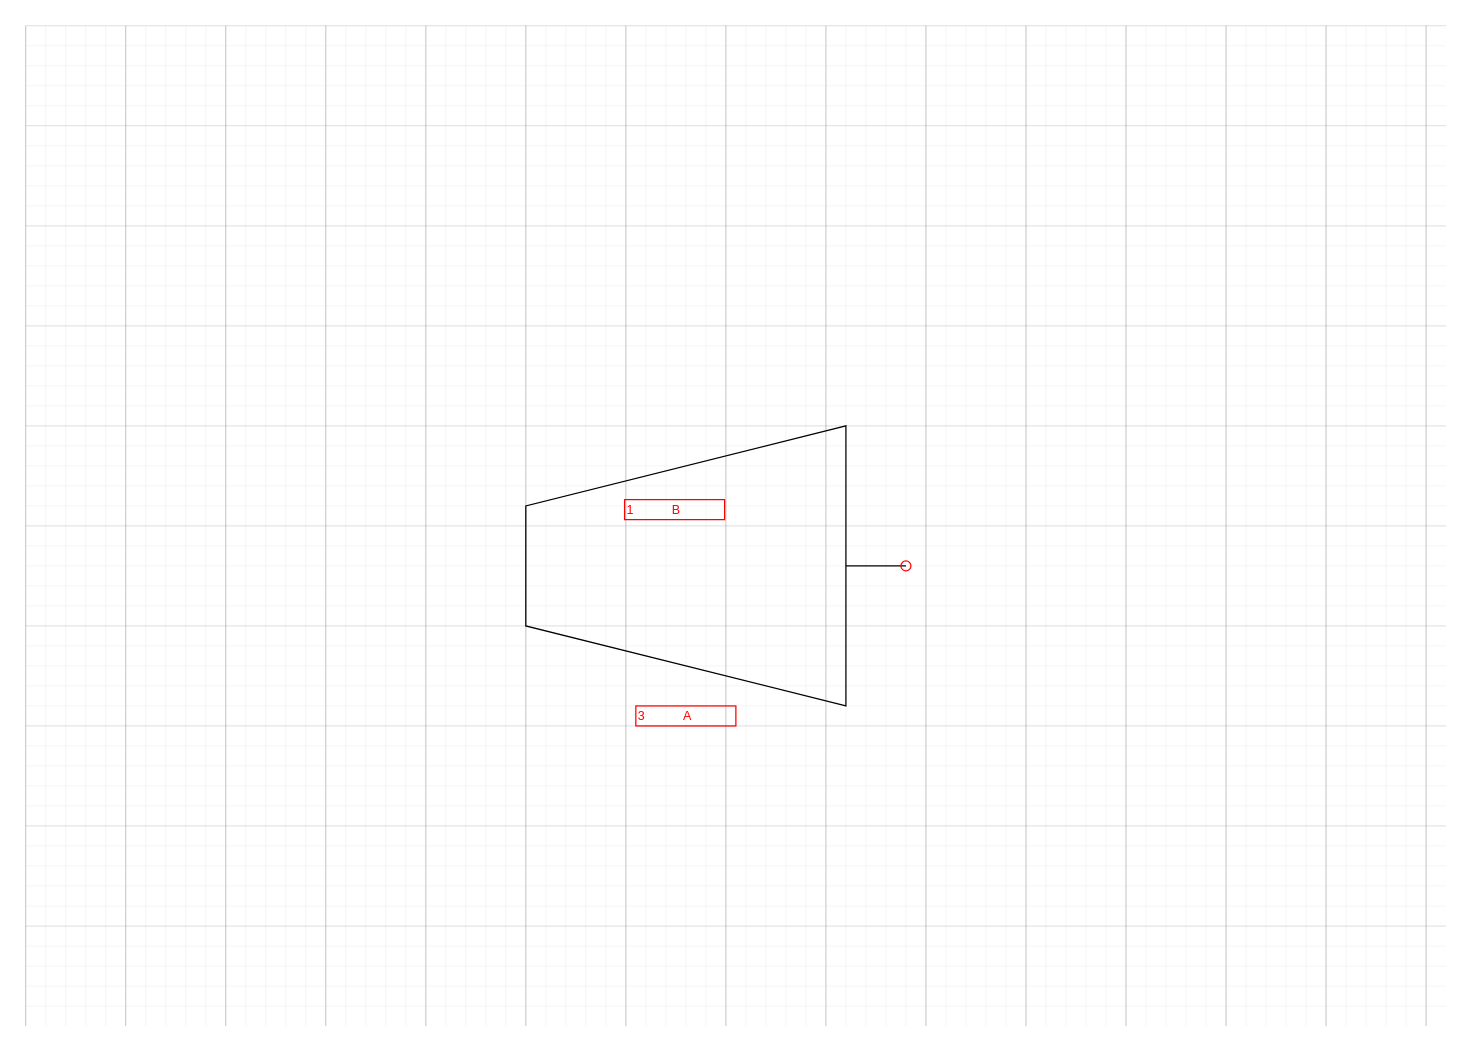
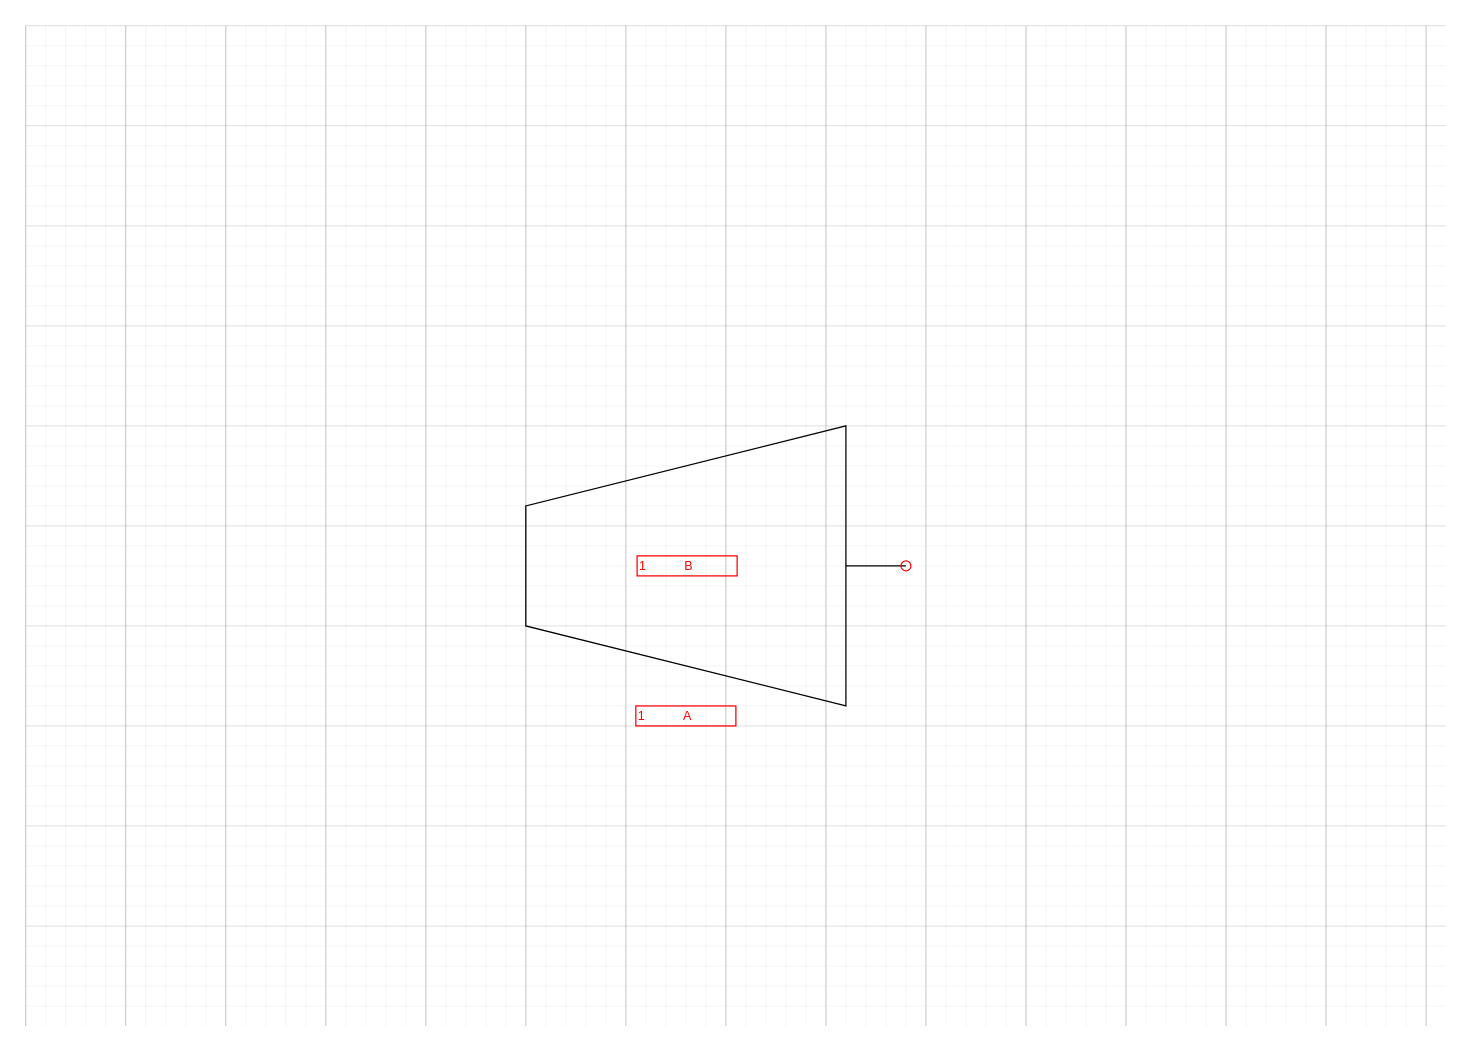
(674, 509) -> (687, 566)
(676, 716) -> (676, 716)
